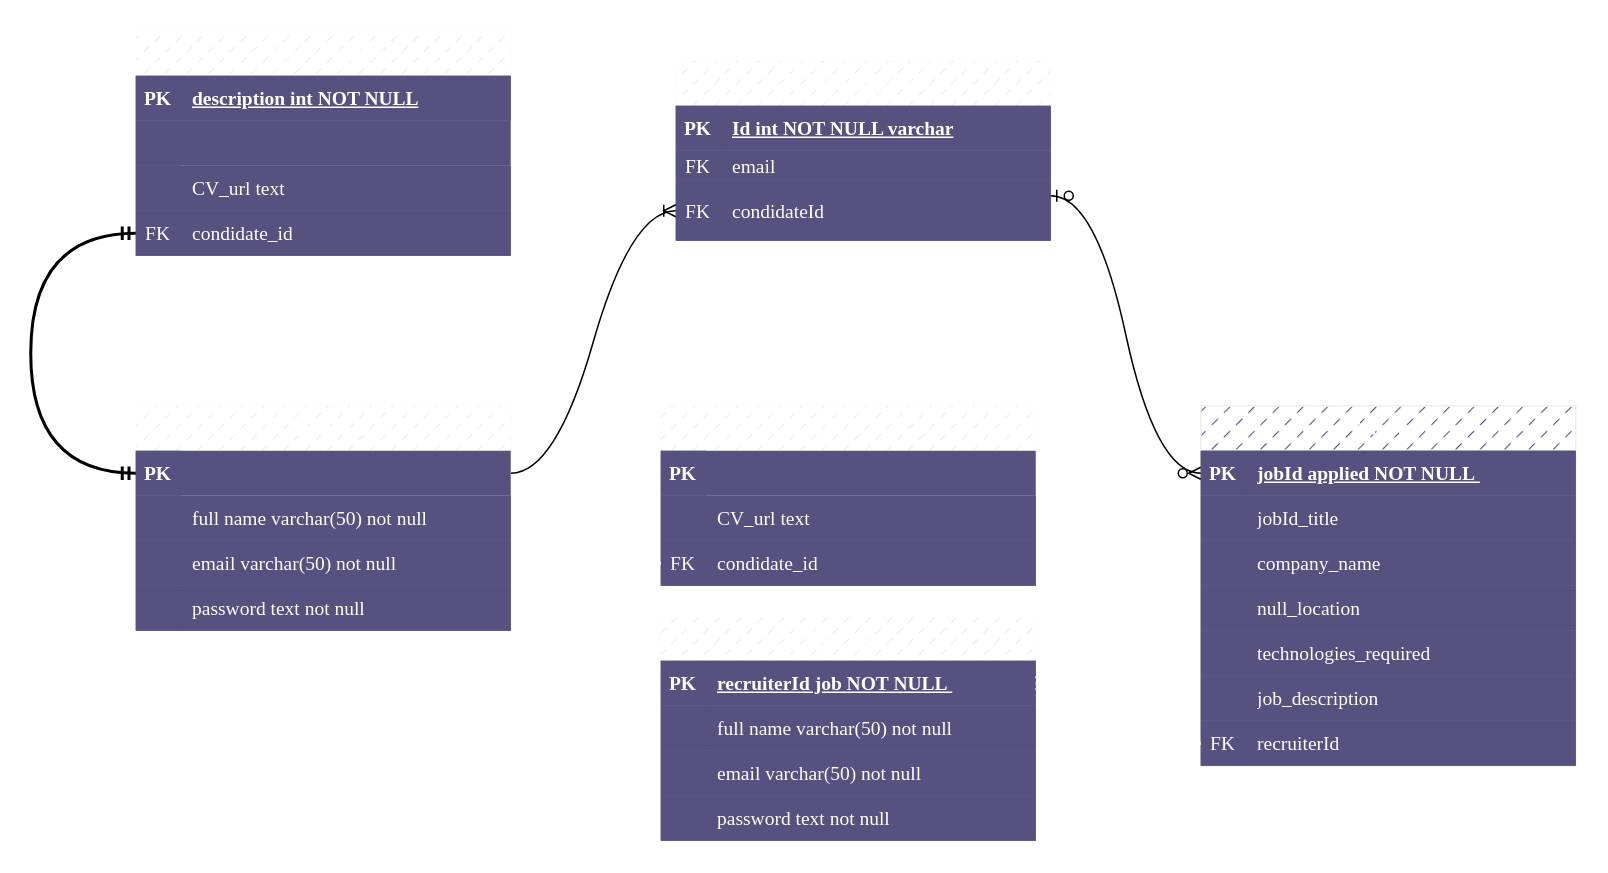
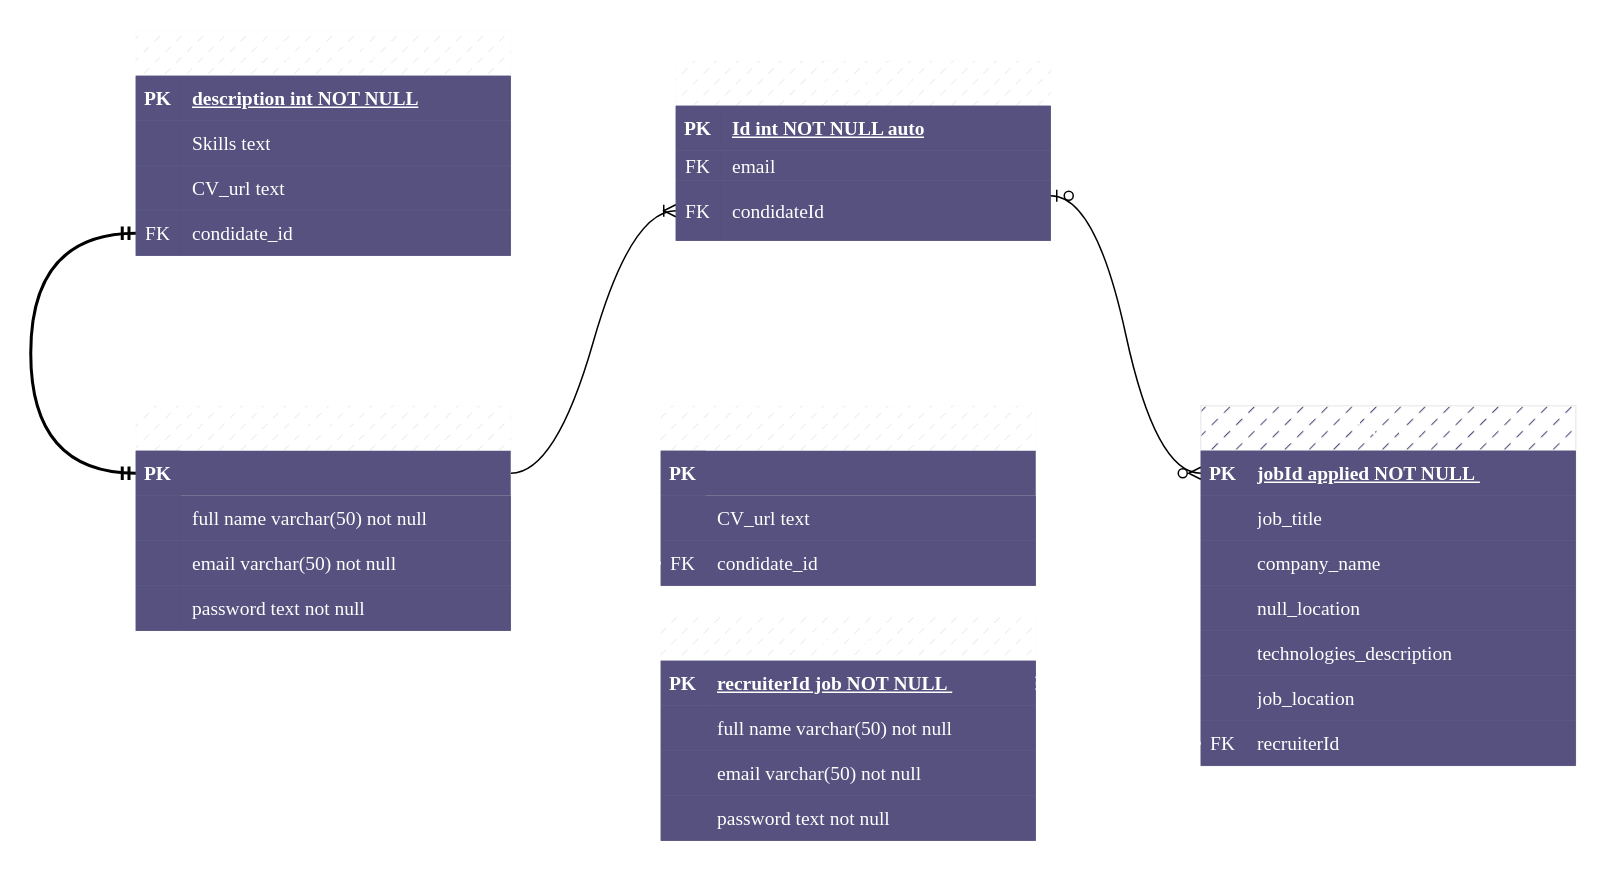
(846, 128) -> (829, 128)
none -> (346, 143)
(1313, 518) -> (1302, 518)
(1365, 653) -> (1379, 653)
(1335, 698) -> (1318, 698)
